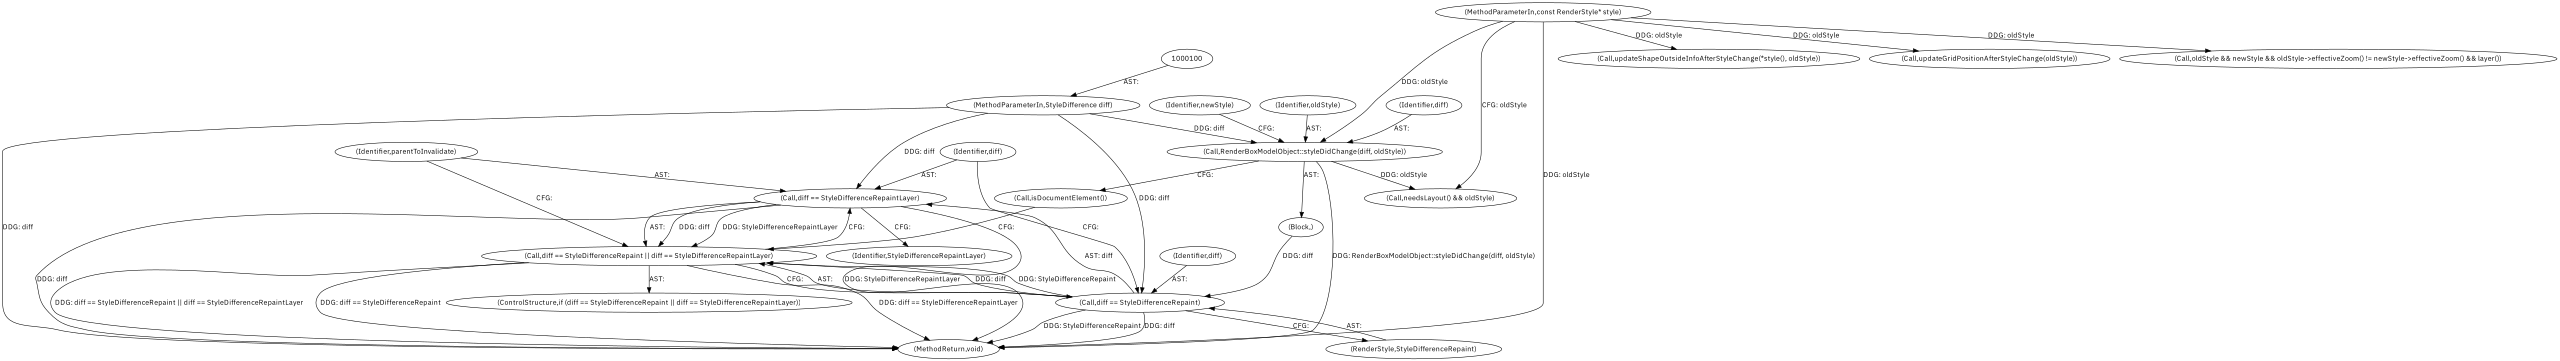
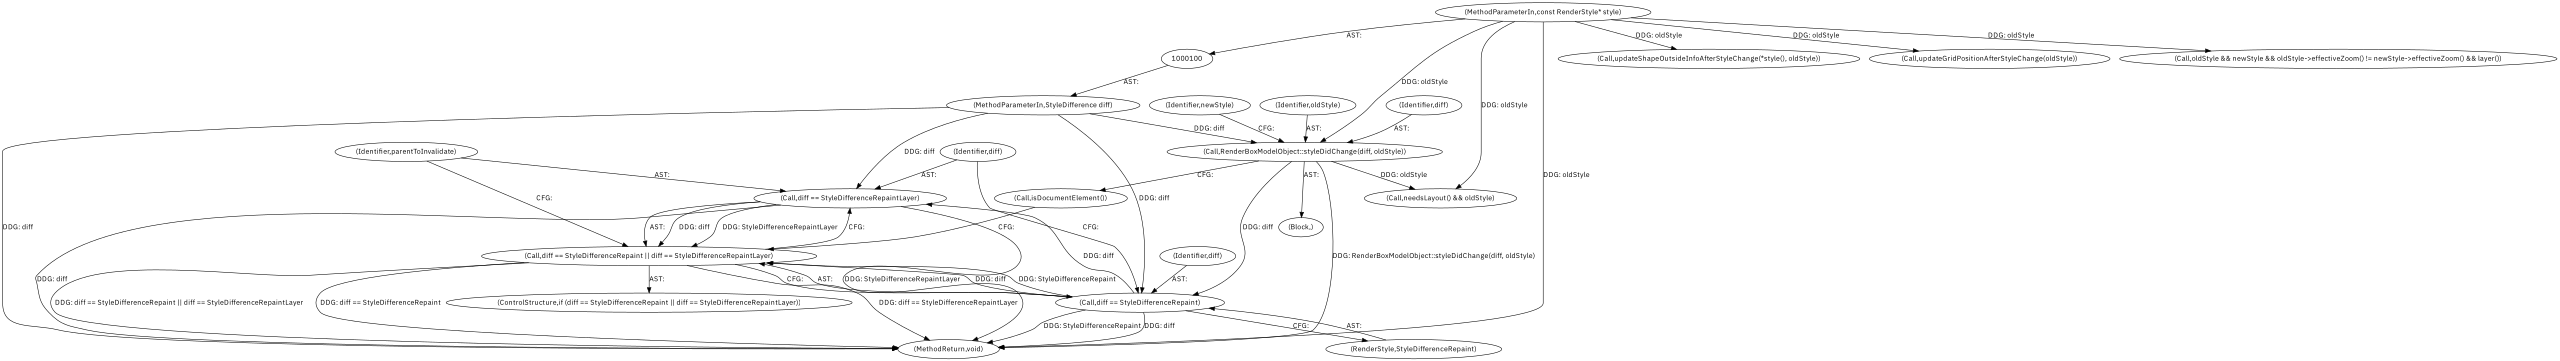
none -> (1340, 32)
(1505, 105) -> (1505, 105)
(919, 256) -> none
(1099, 256) -> (1099, 256)
(1262, 281) -> (1241, 230)
